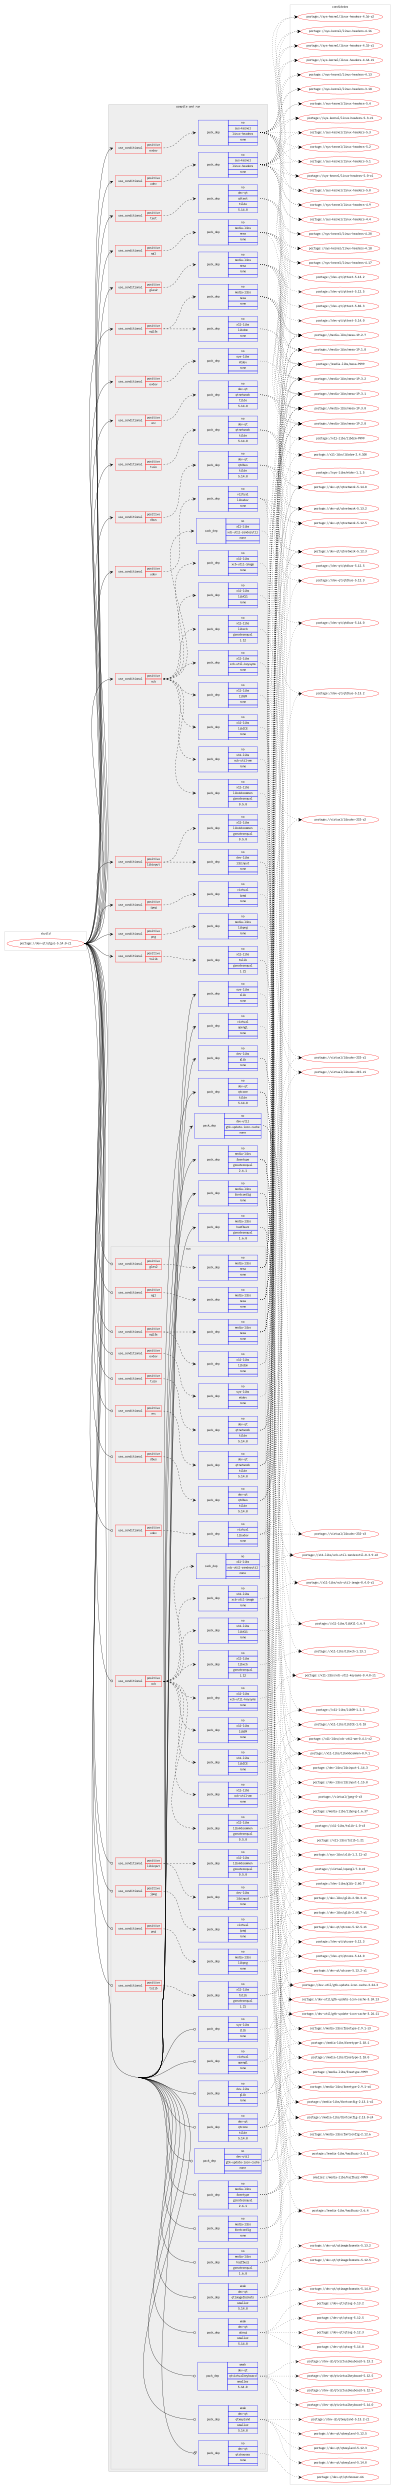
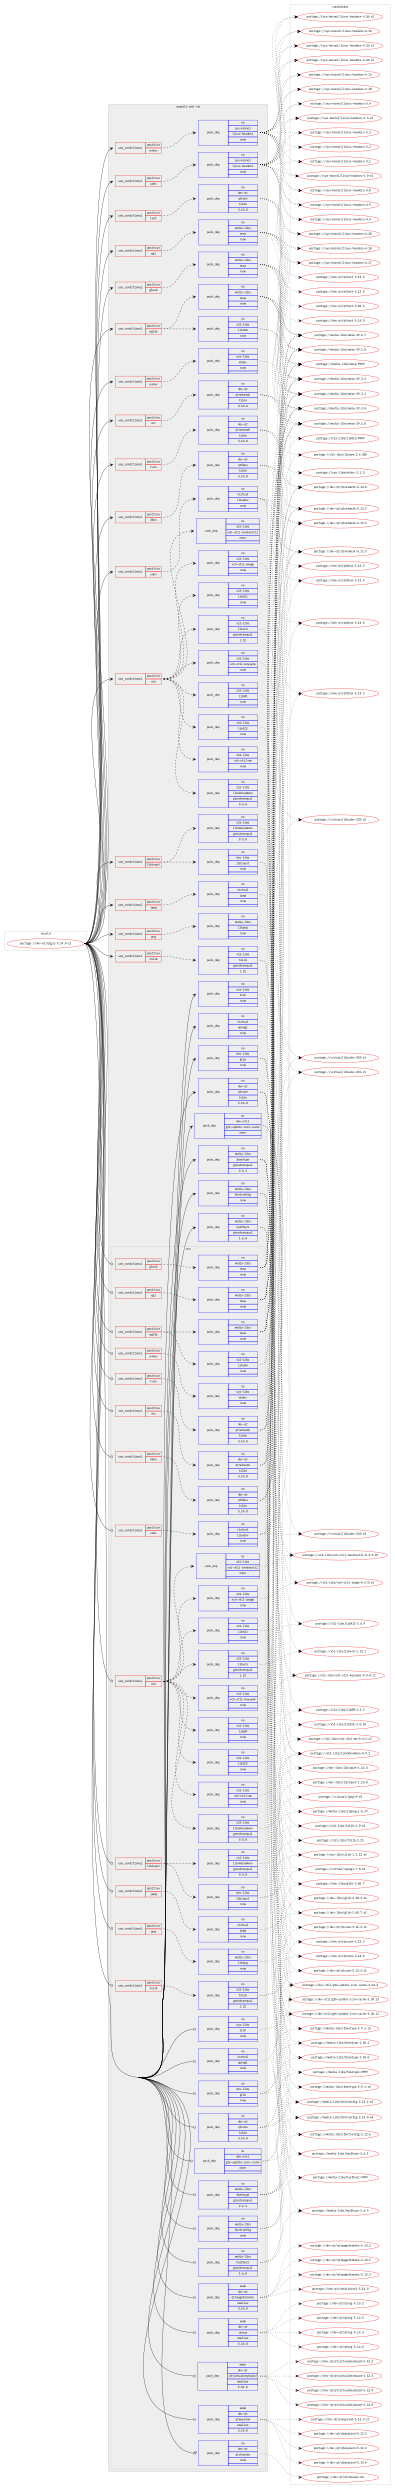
(340, 2178) -> (340, 2178)
none -> (340, 2275)
(340, 2289) -> (340, 2289)
